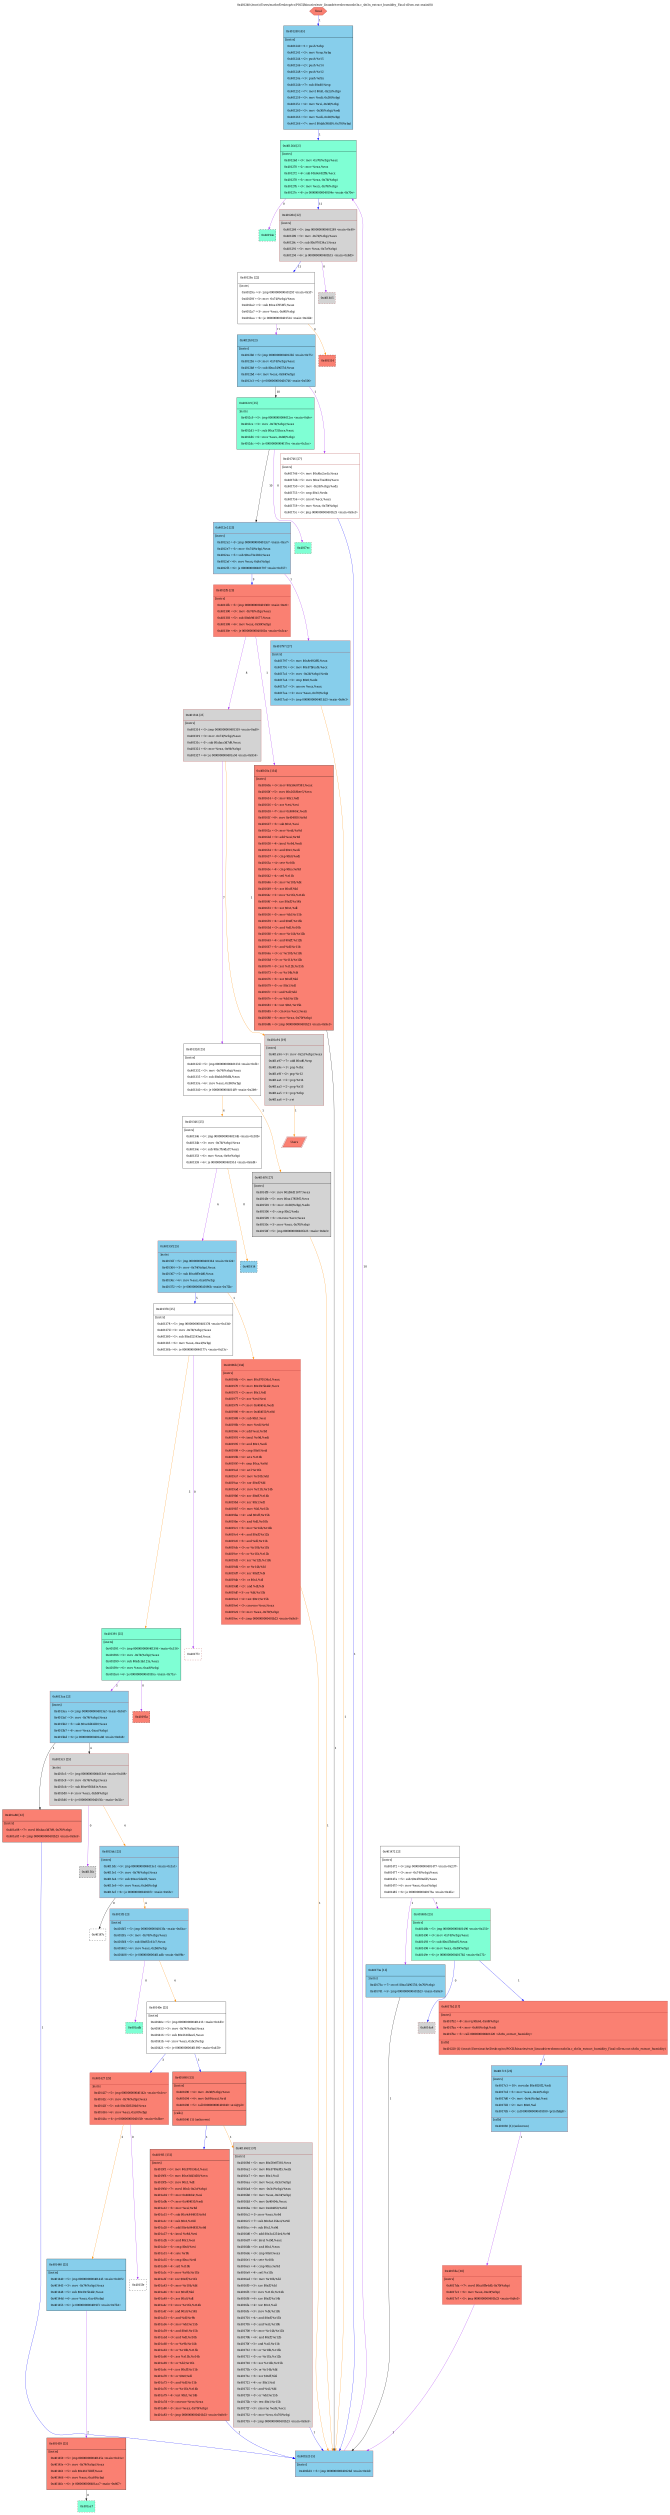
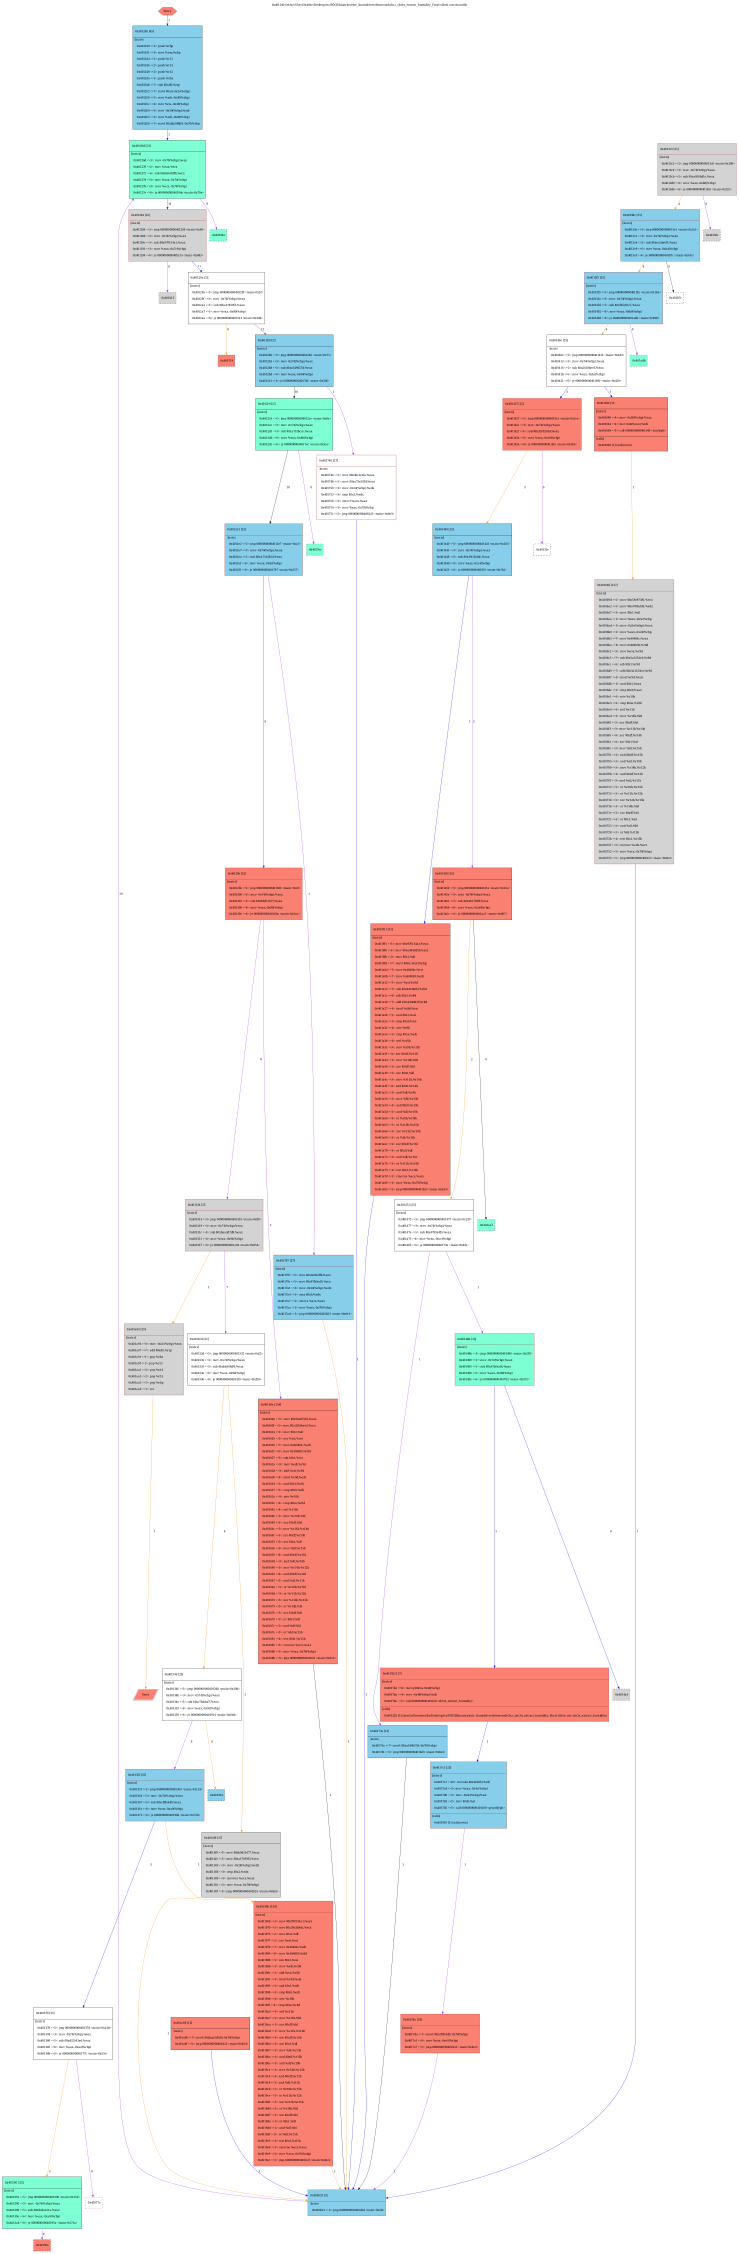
(318, 11) -> (168, 11)
none -> (466, 1059)
(89, 1717) -> none
(205, 2136) -> (446, 749)
